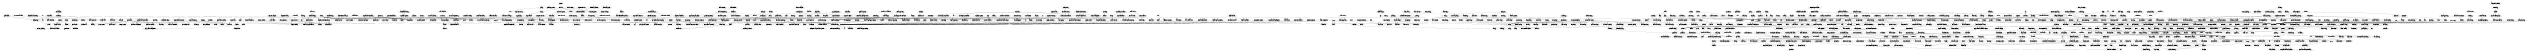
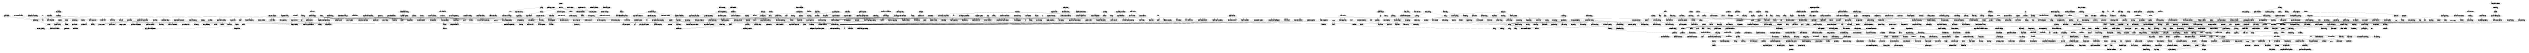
none -> (1377, 20)
(2439, 20) -> (2439, 20)
